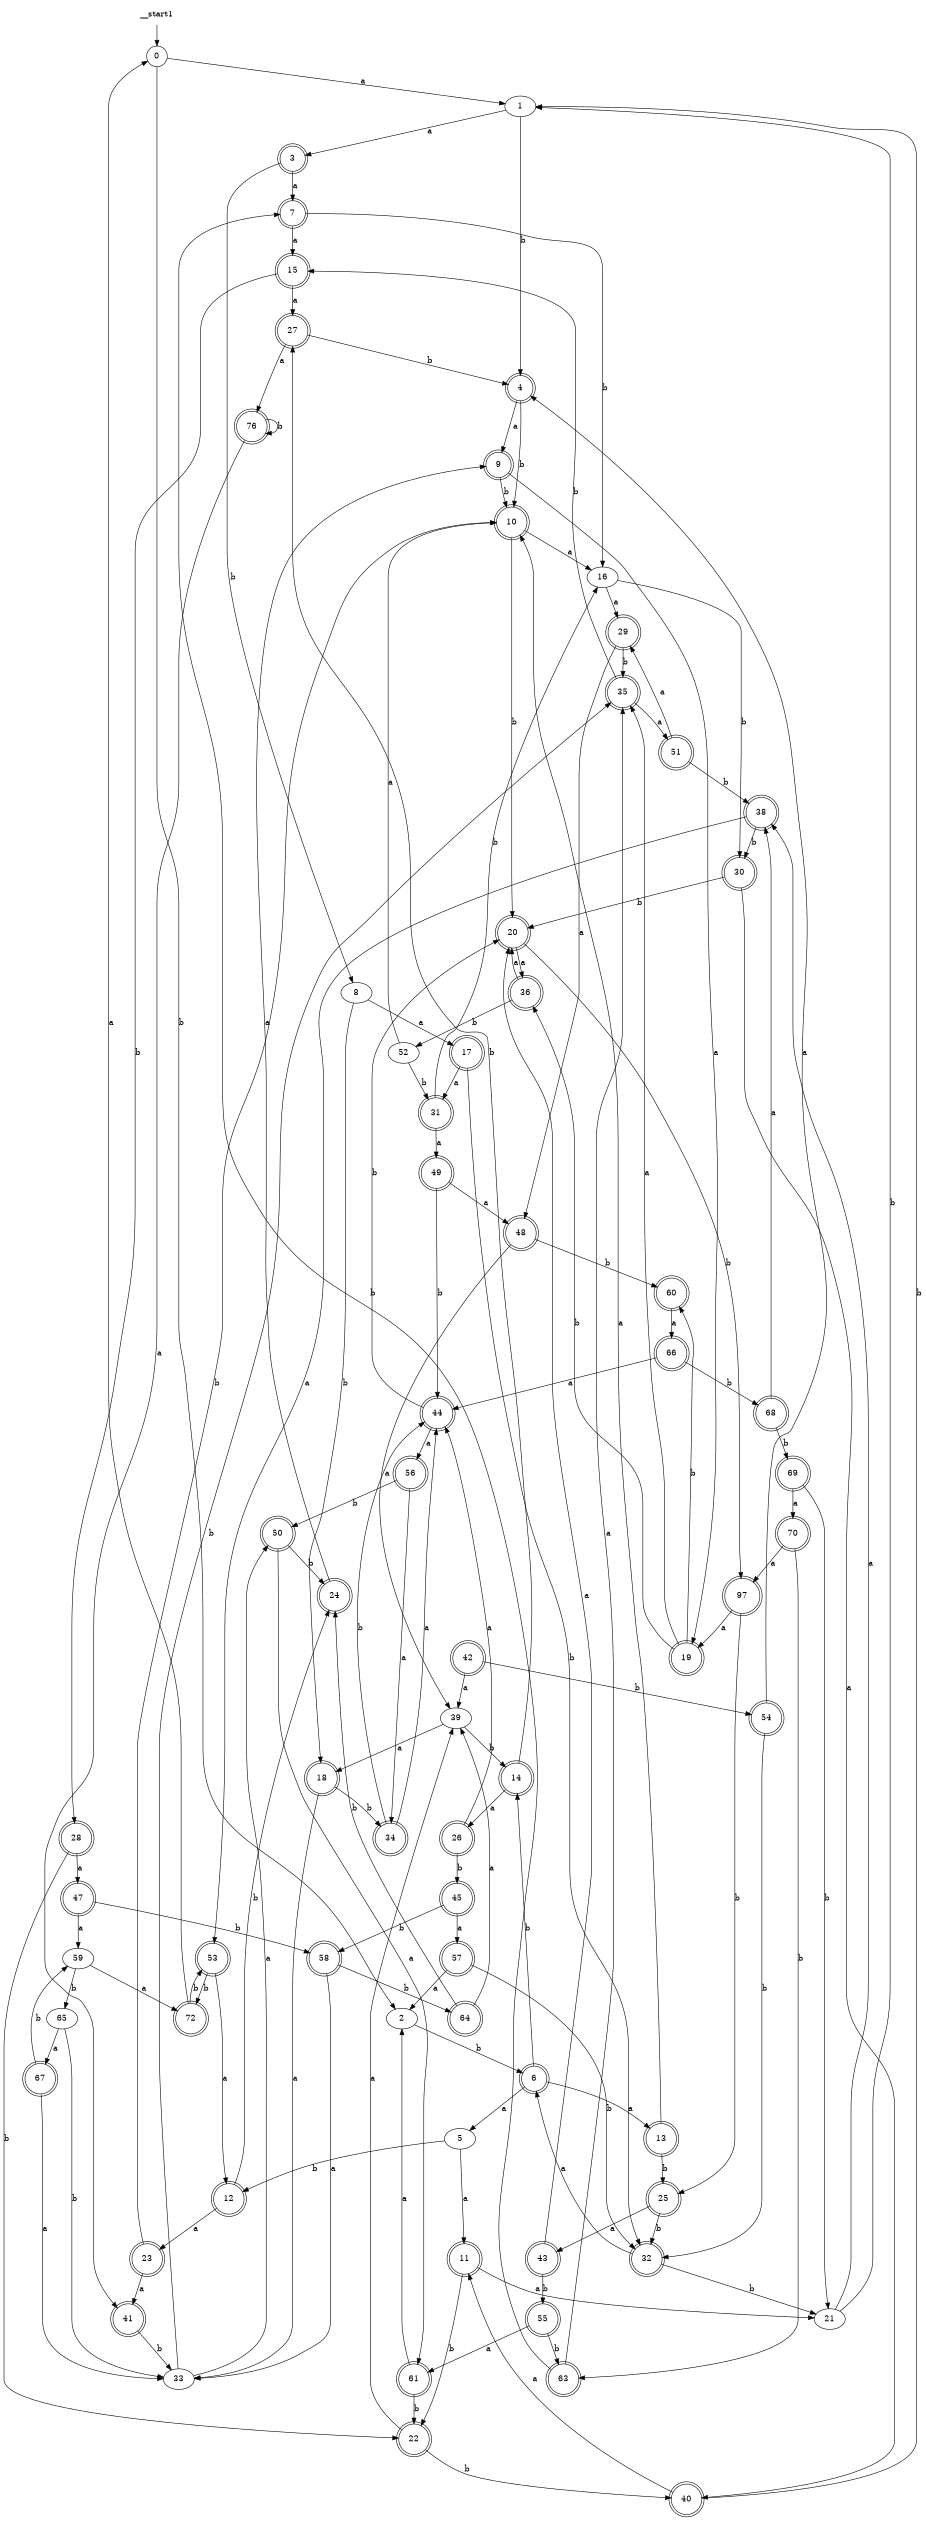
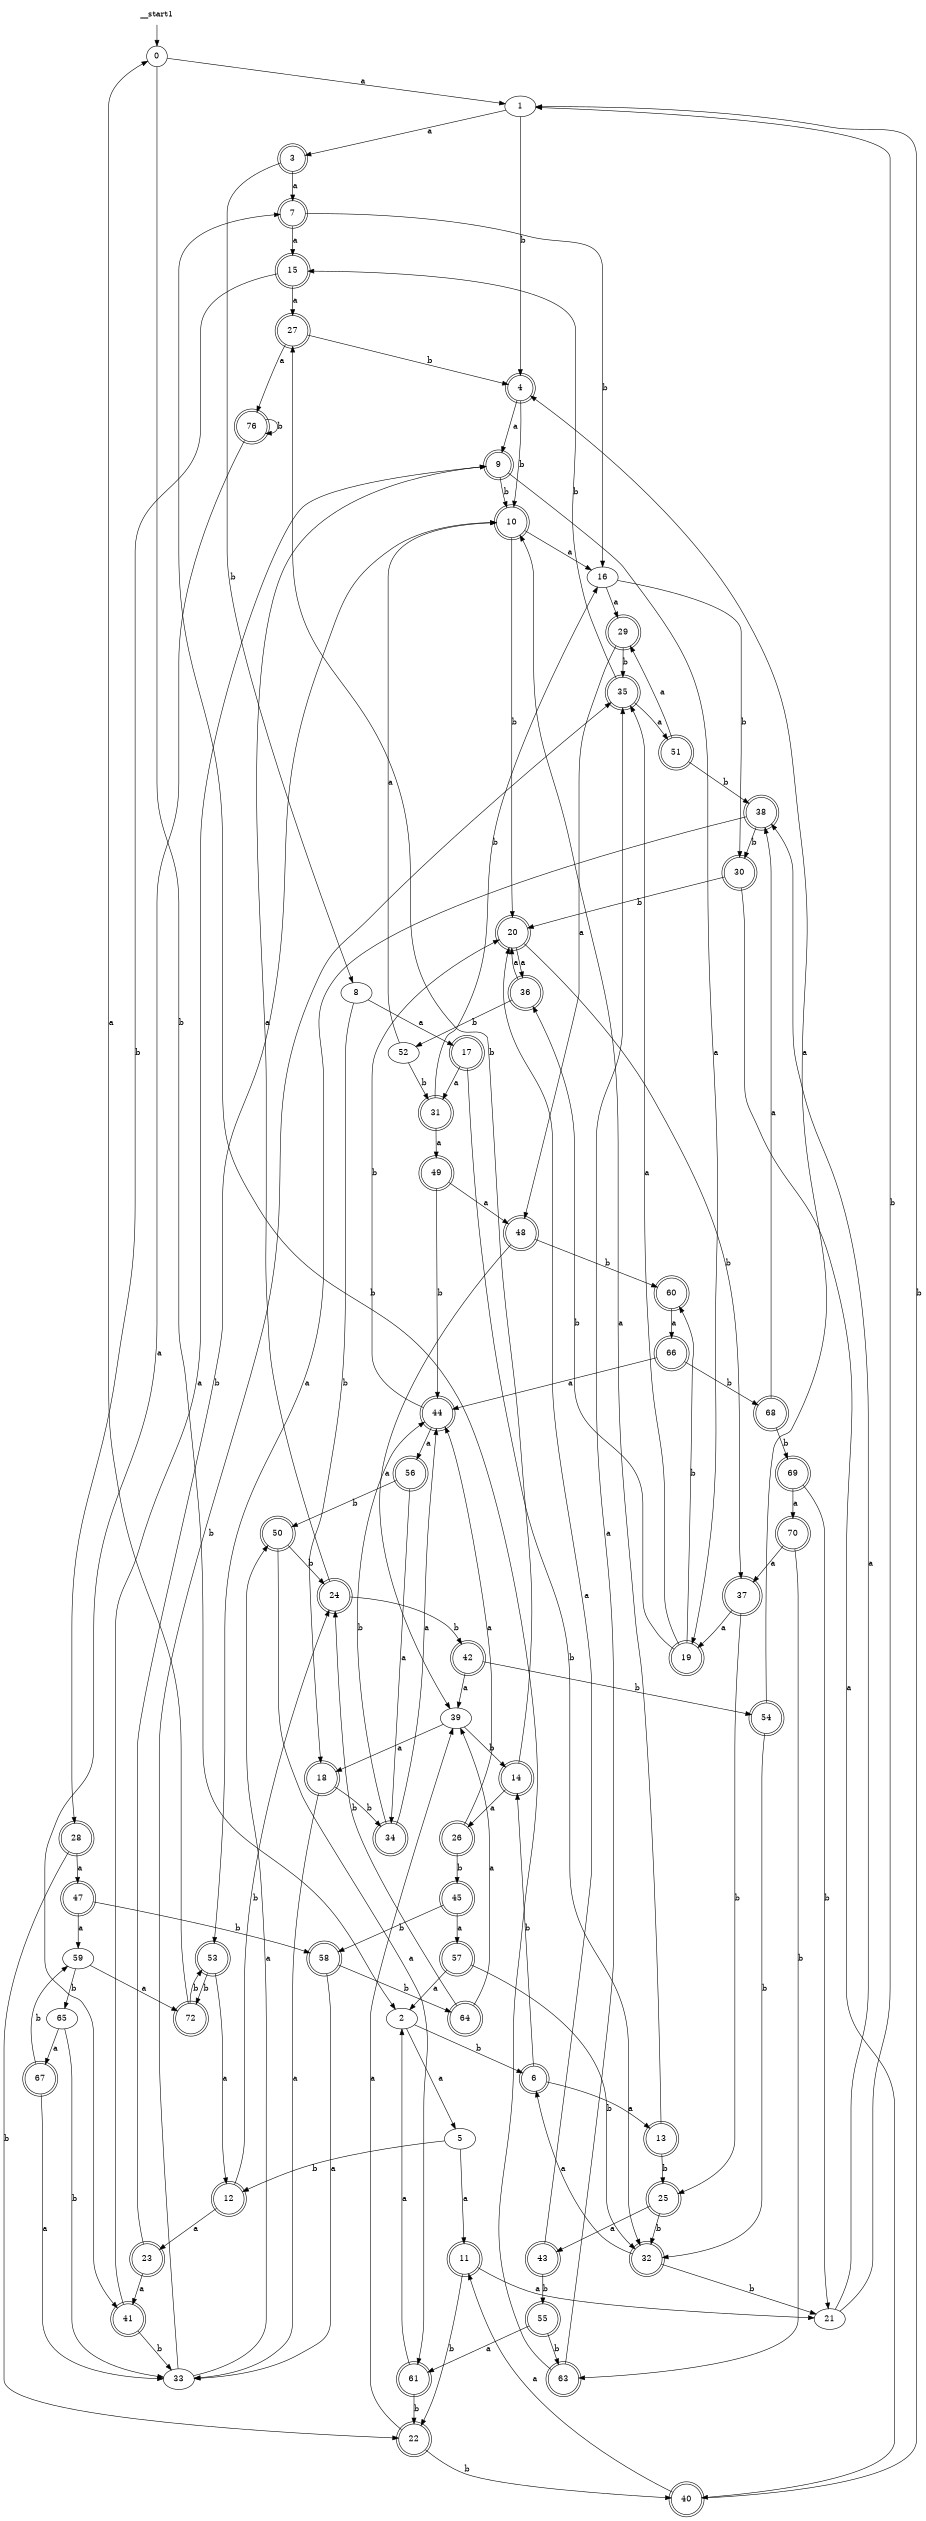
none -> (201, 1312)
(742, 1596) -> (742, 1596)
none -> (409, 1607)
(499, 2107) -> (430, 2076)
